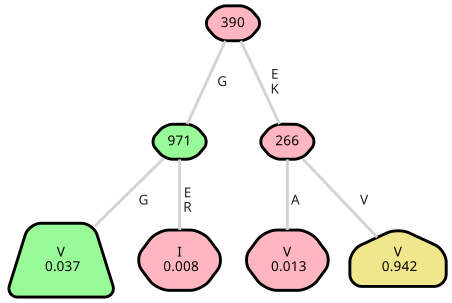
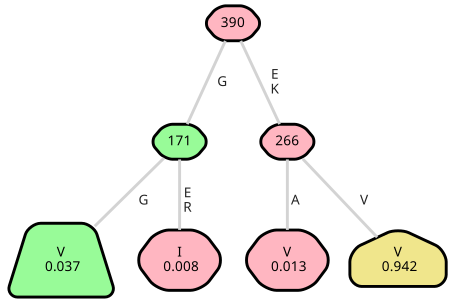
(180, 142) -> (180, 142)
